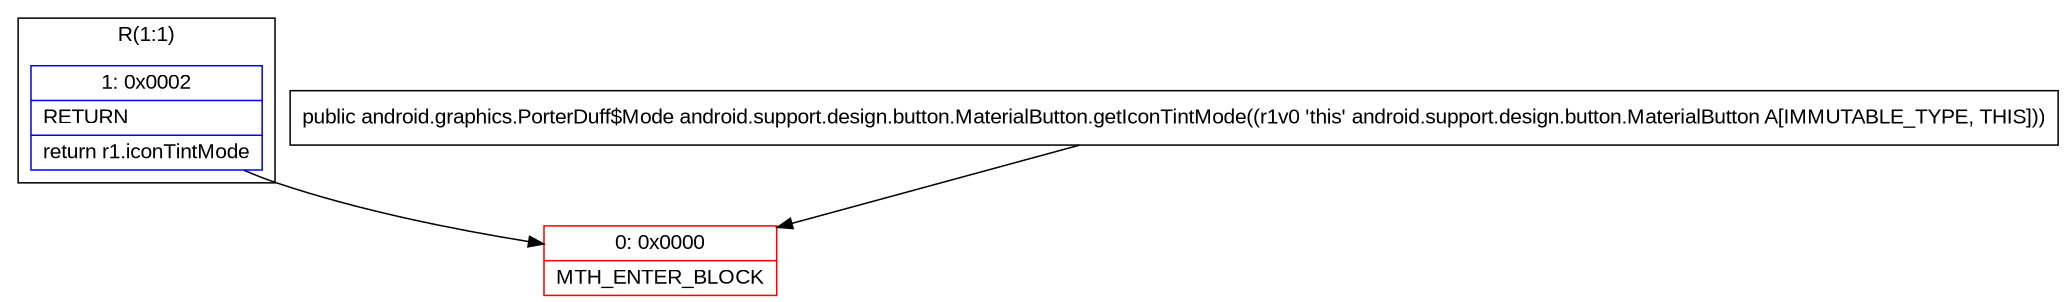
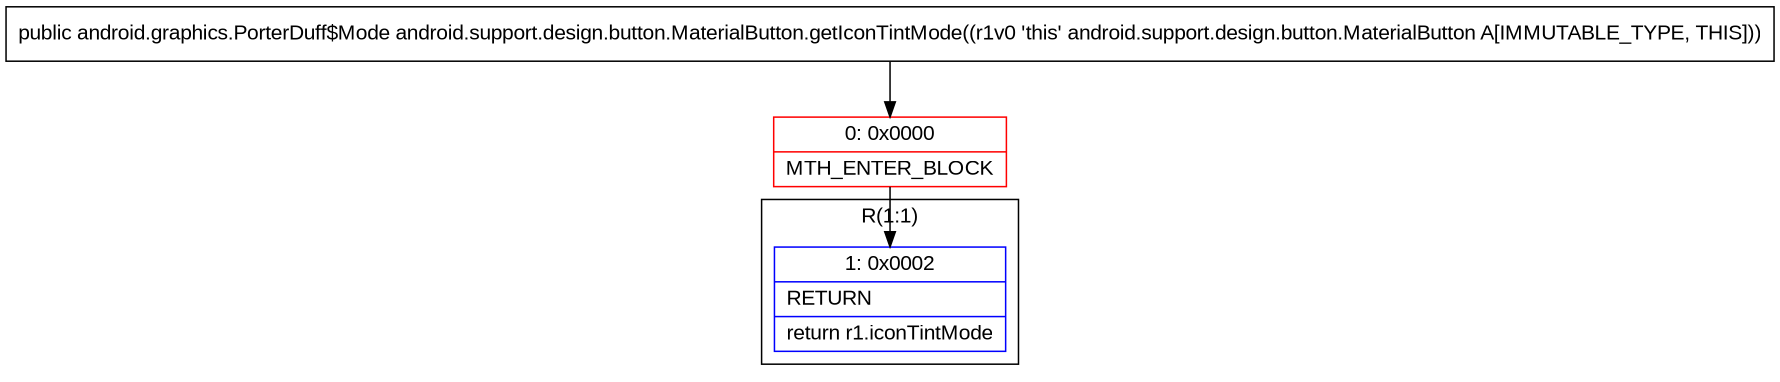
(384, 213) -> (890, 209)
